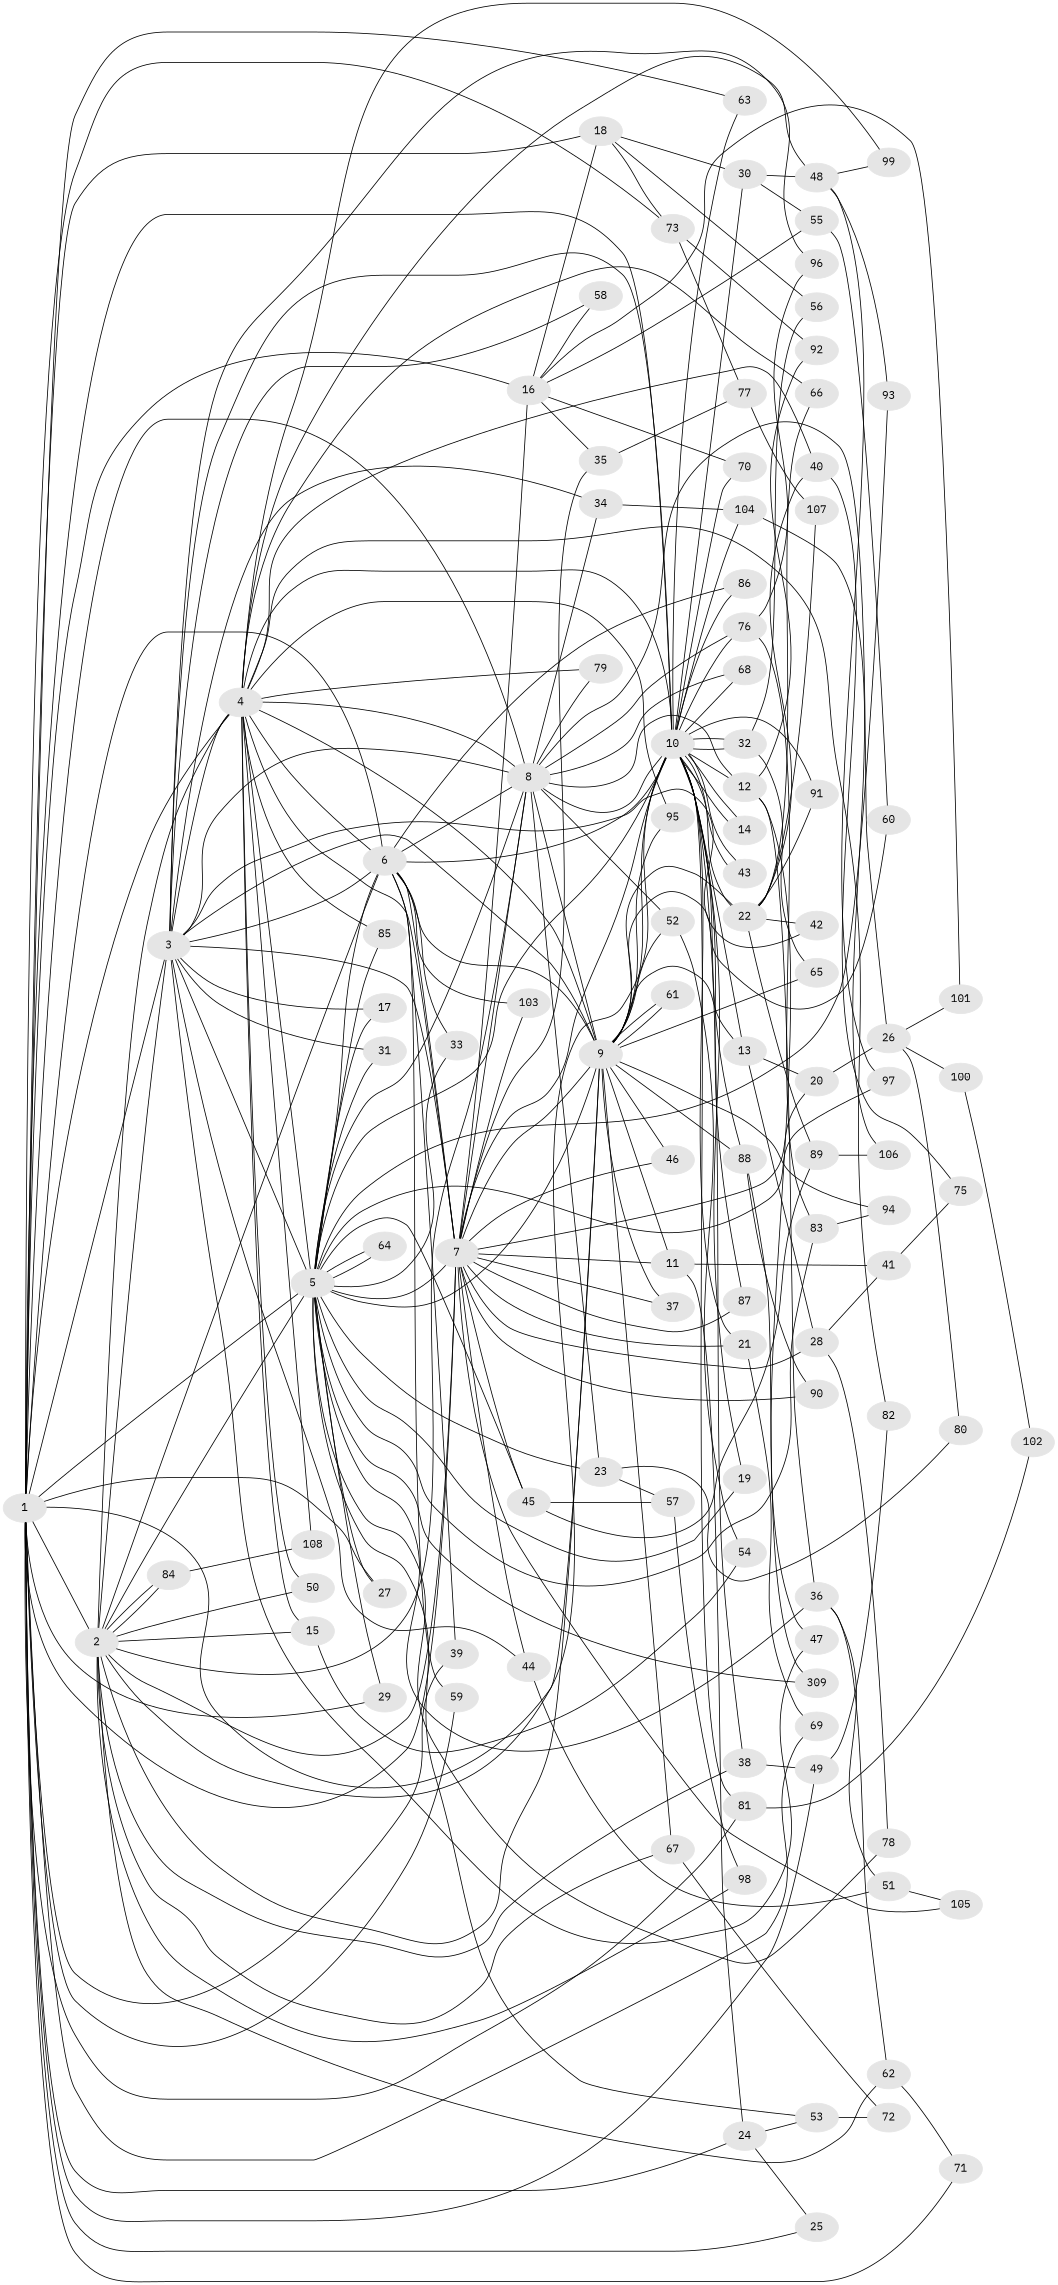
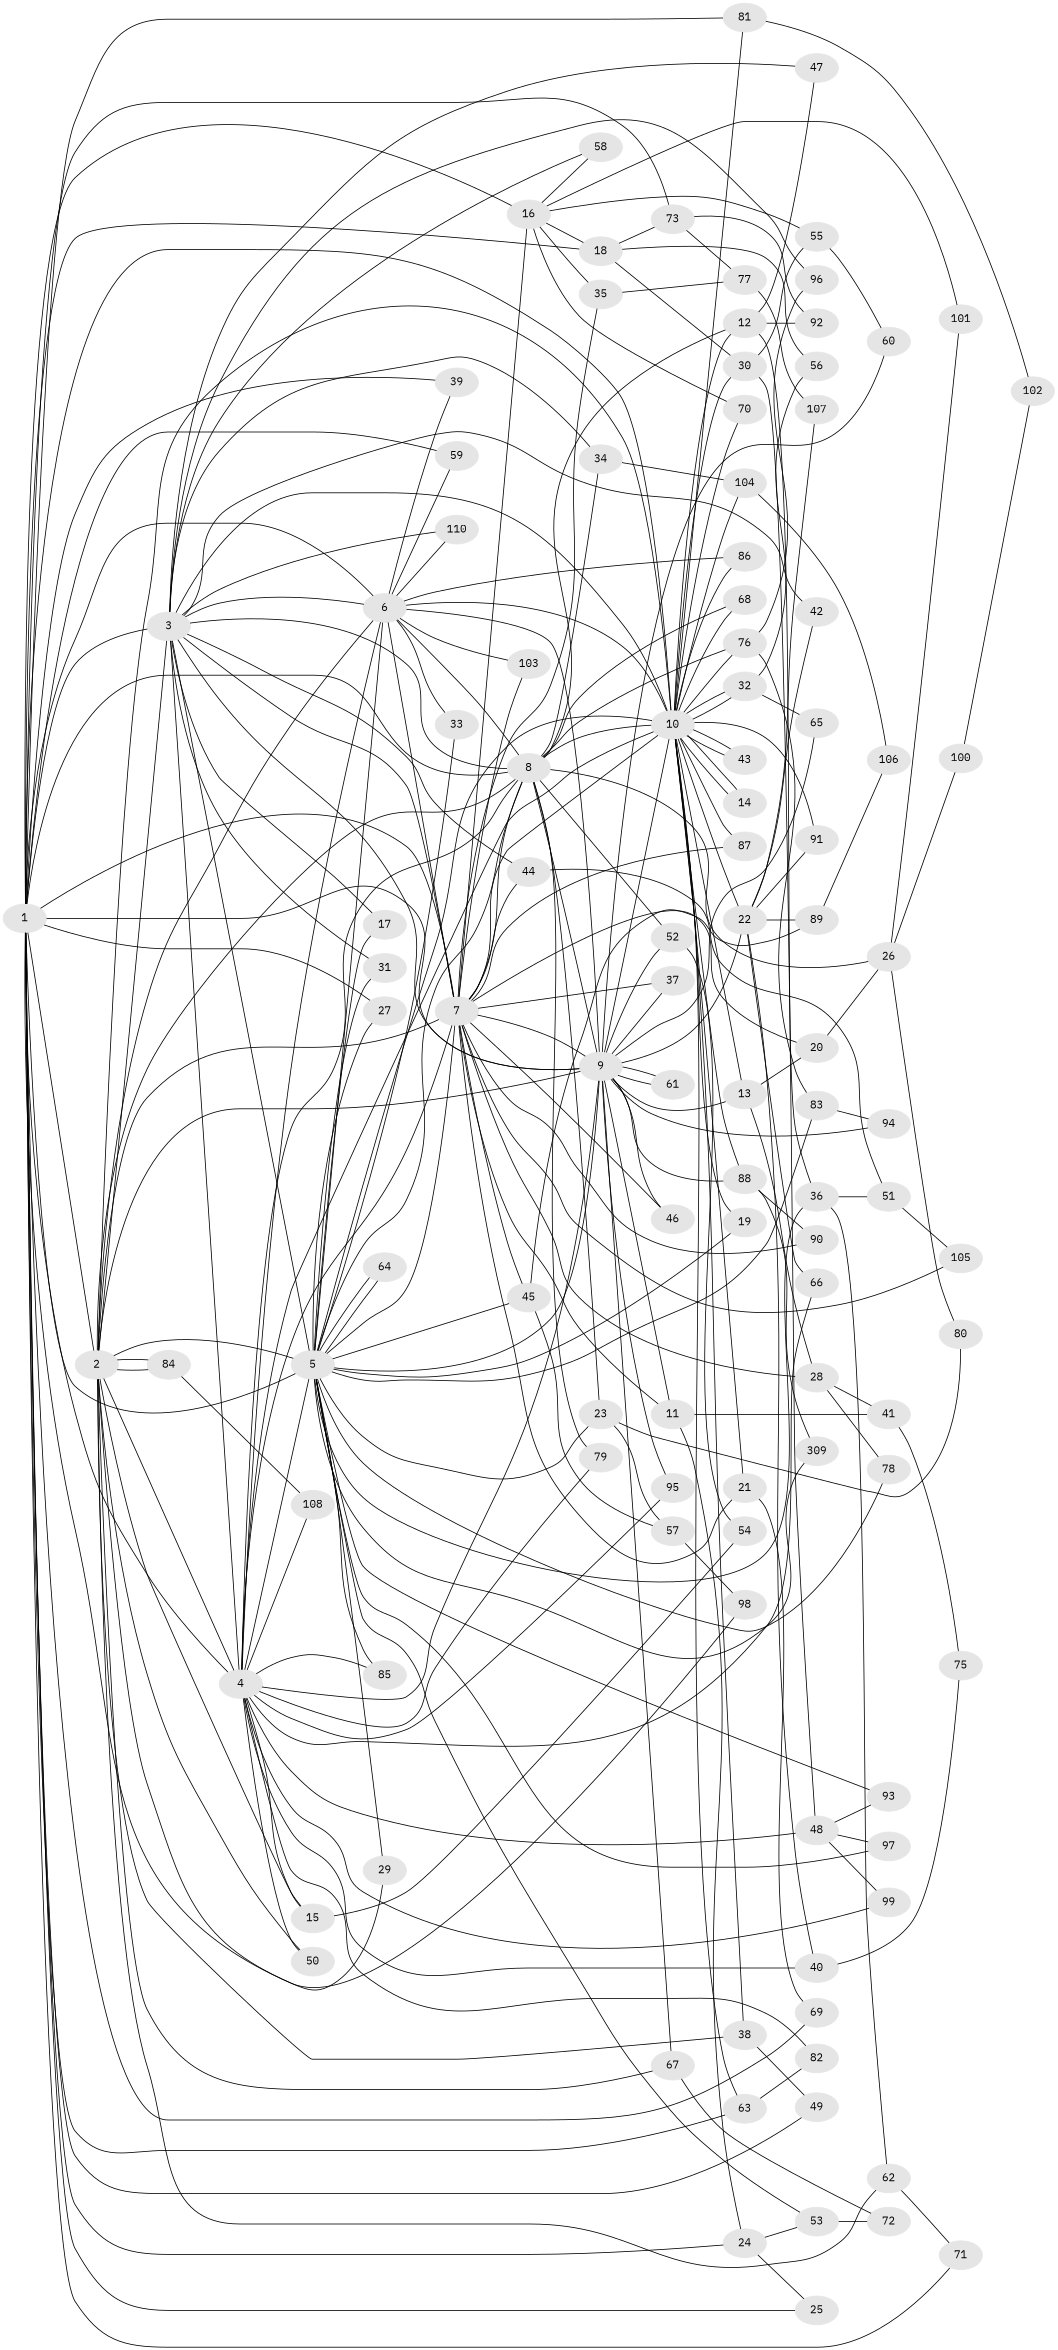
none -> (457, 530)
(868, 1614) -> (781, 2084)
